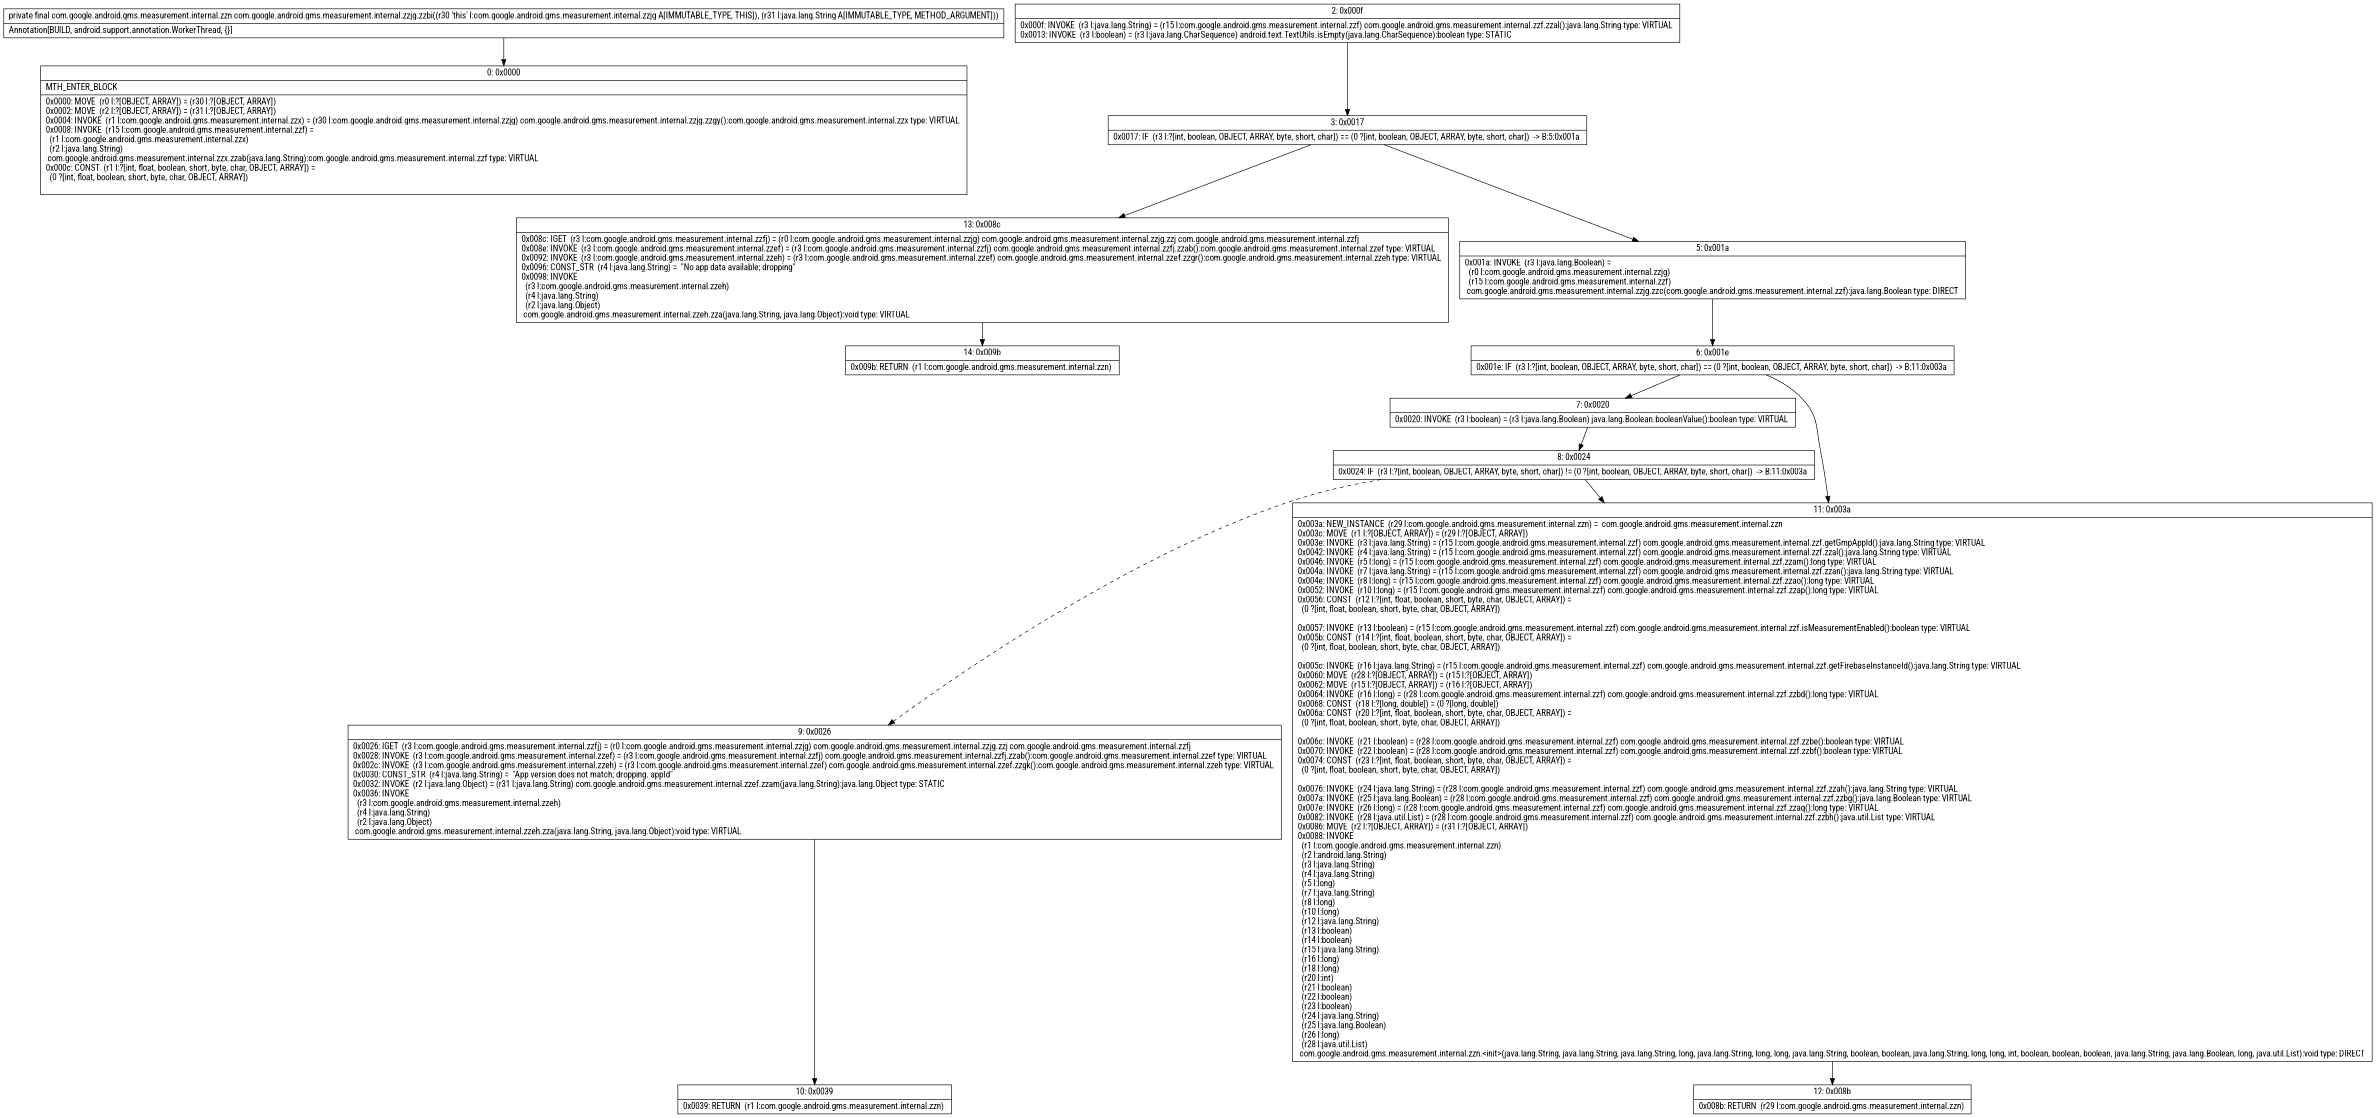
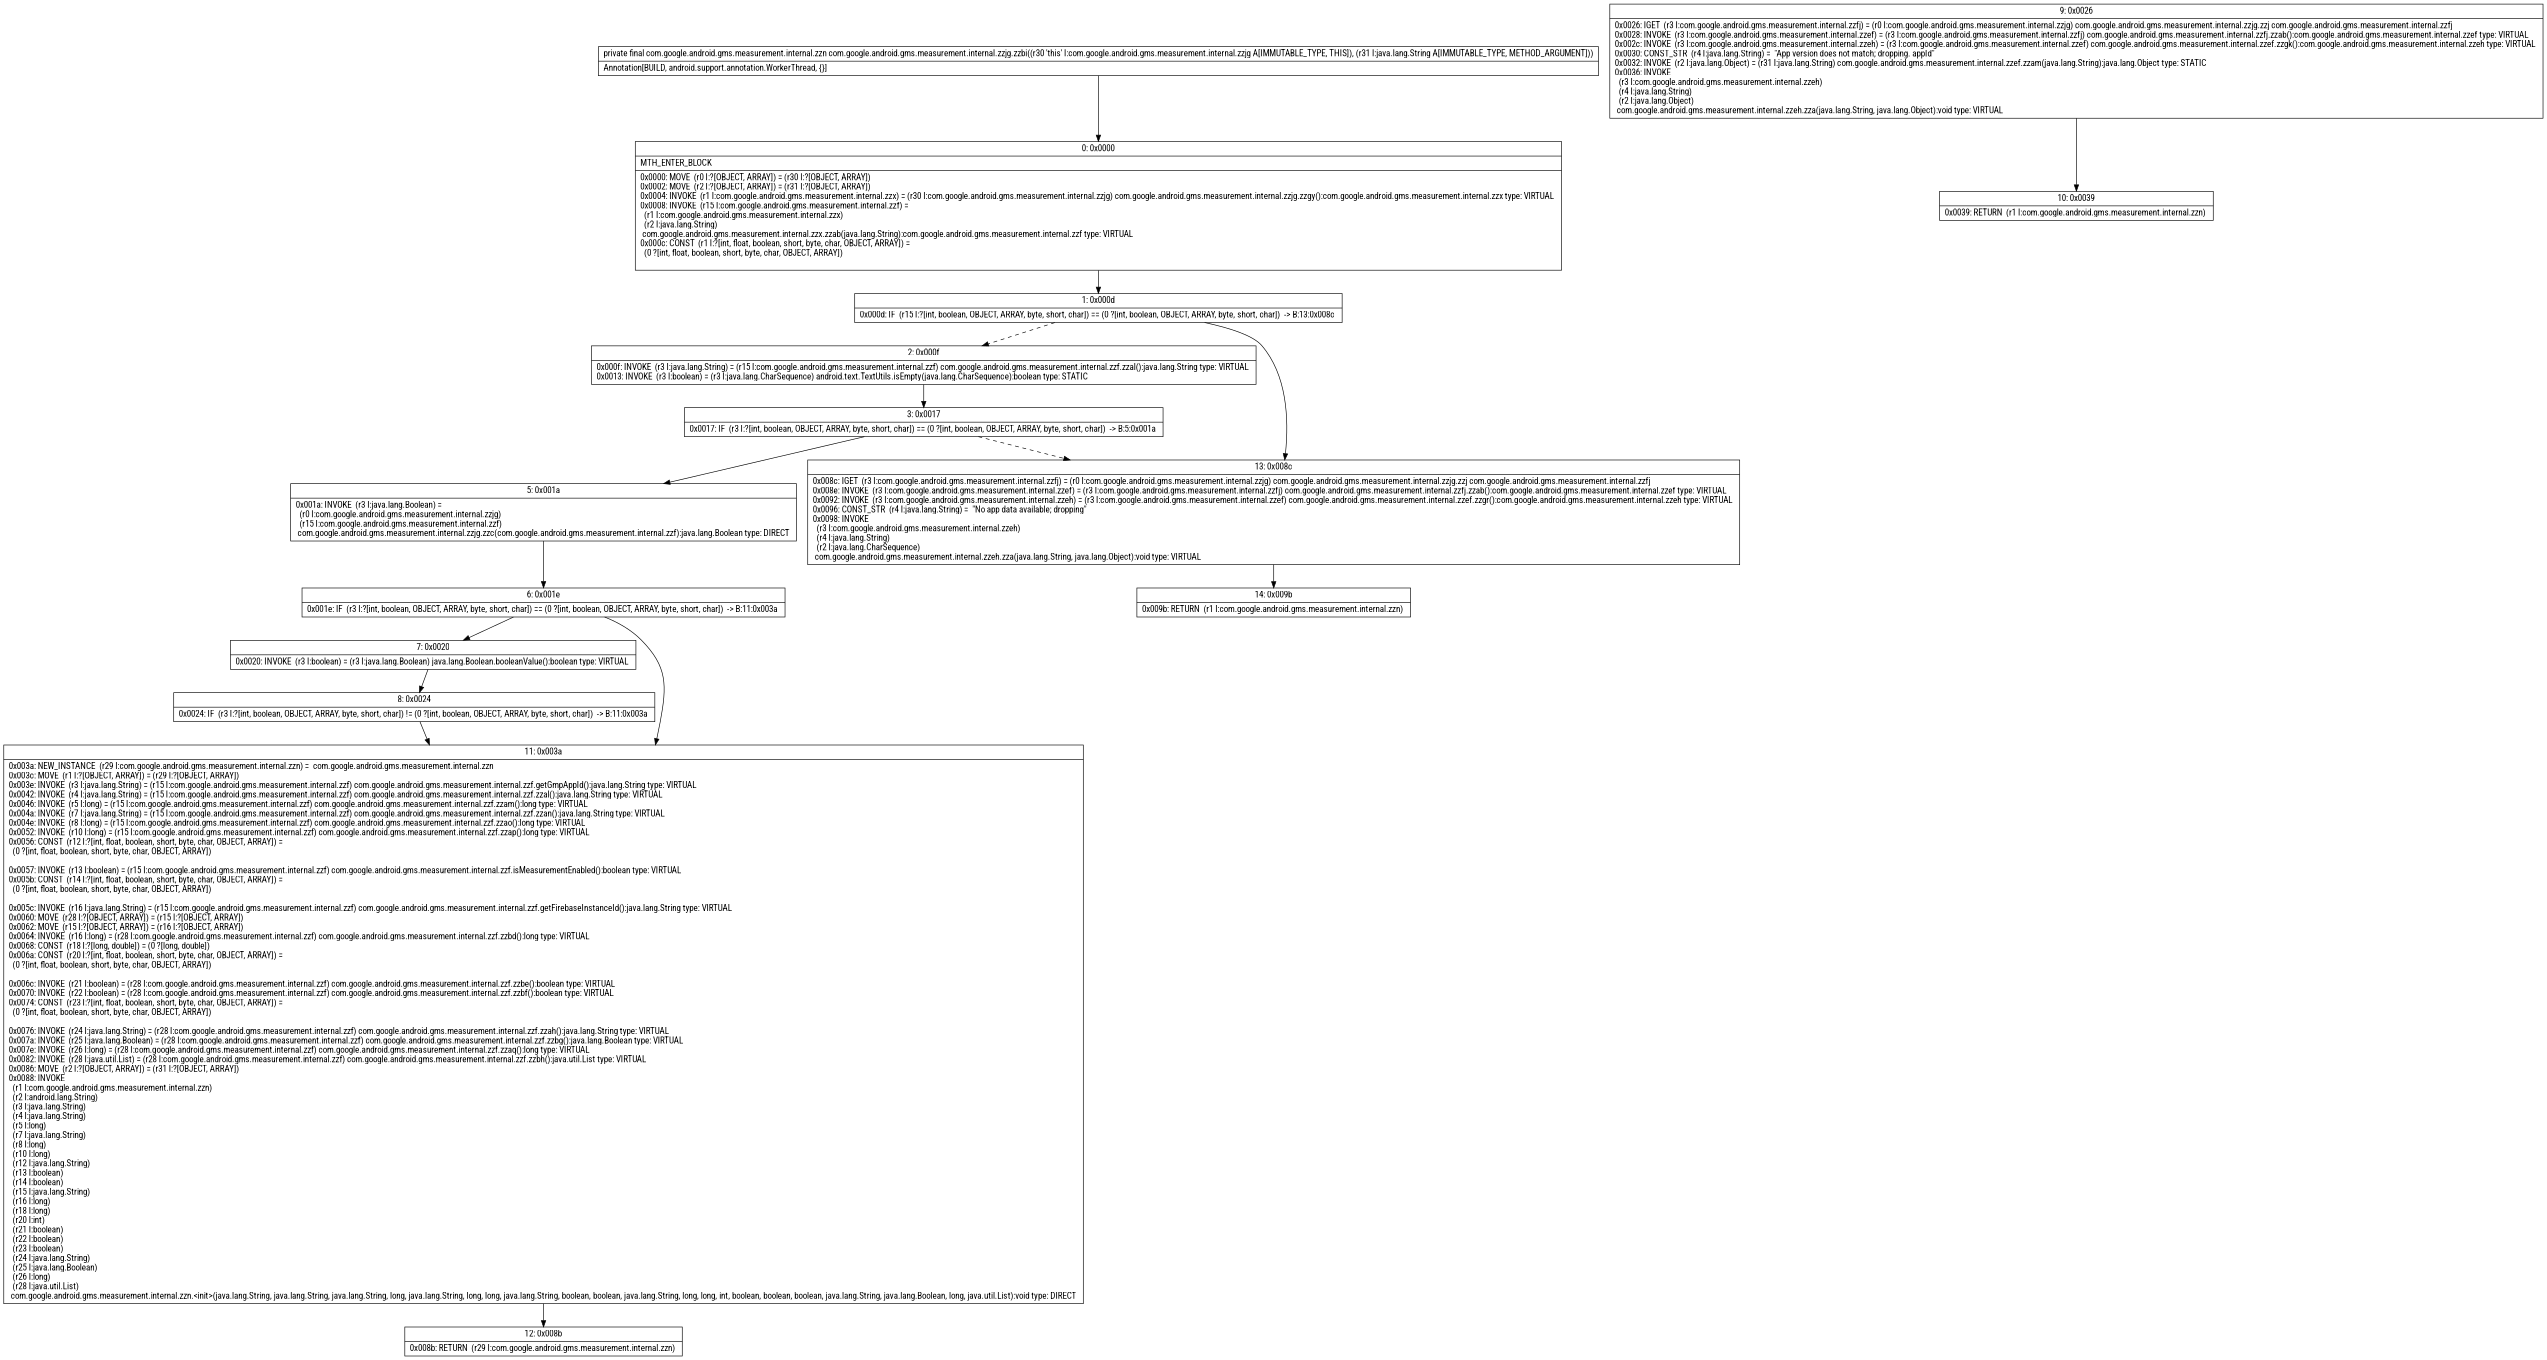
(1218, 180) -> (1021, 448)
(561, 306) -> (867, 548)
none -> (1098, 308)
(1125, 575) -> none
